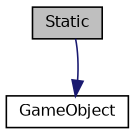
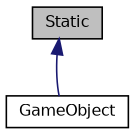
(78, 60) -> (57, 75)
